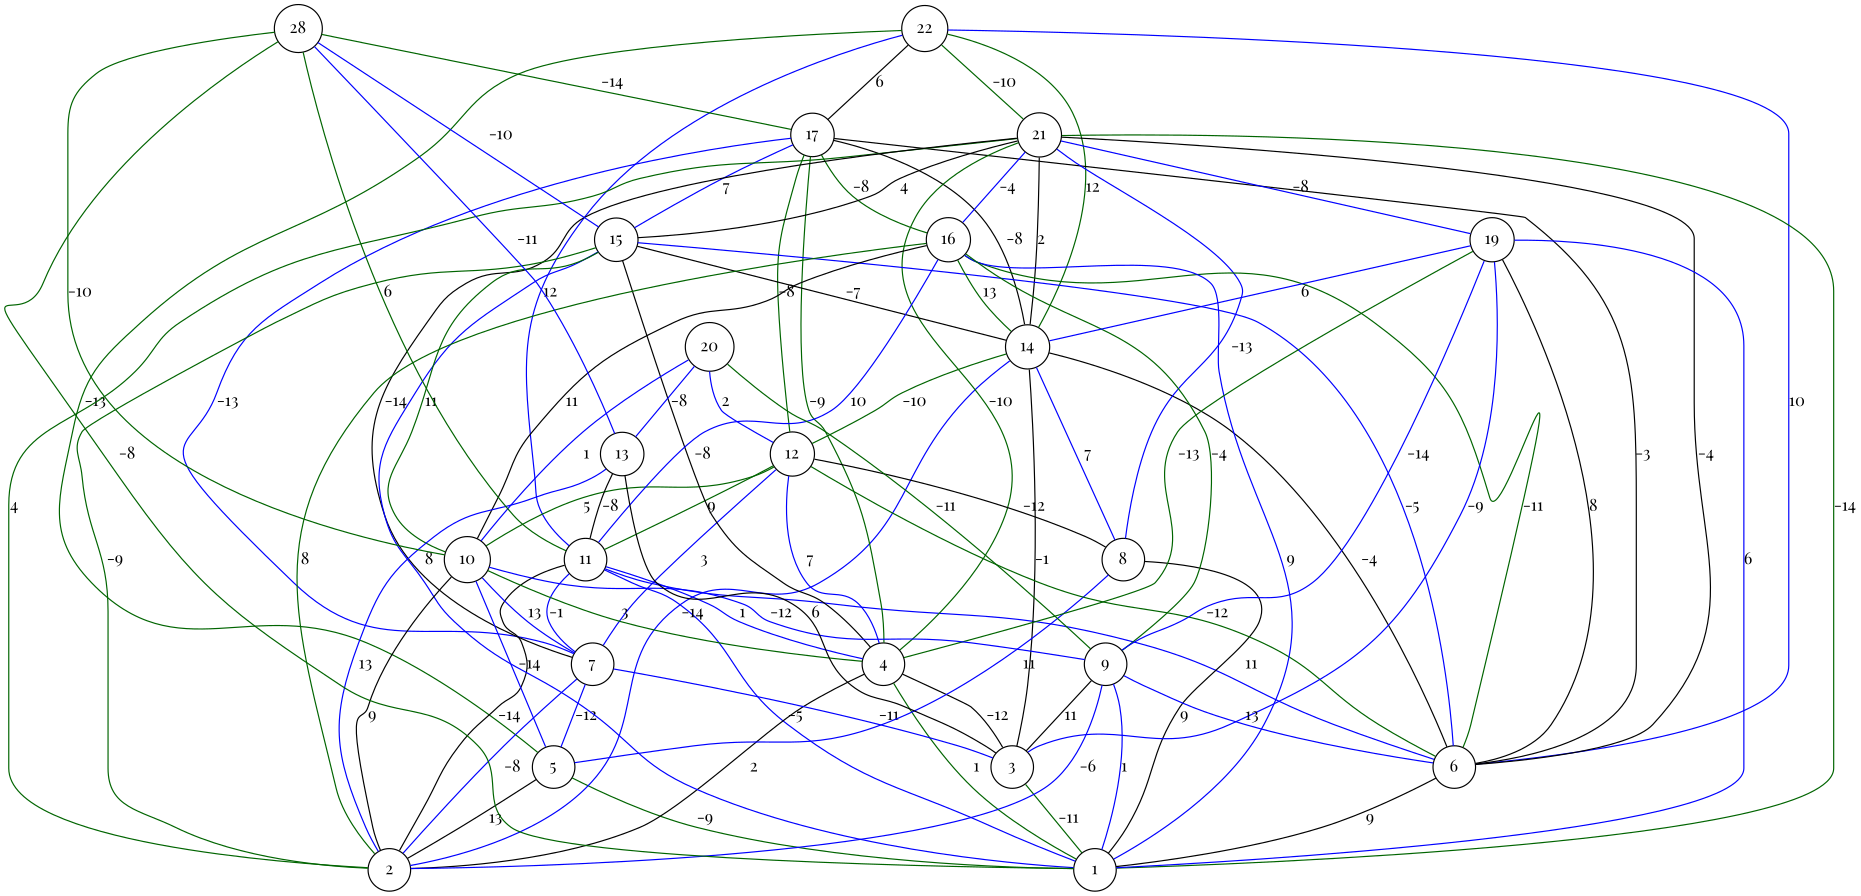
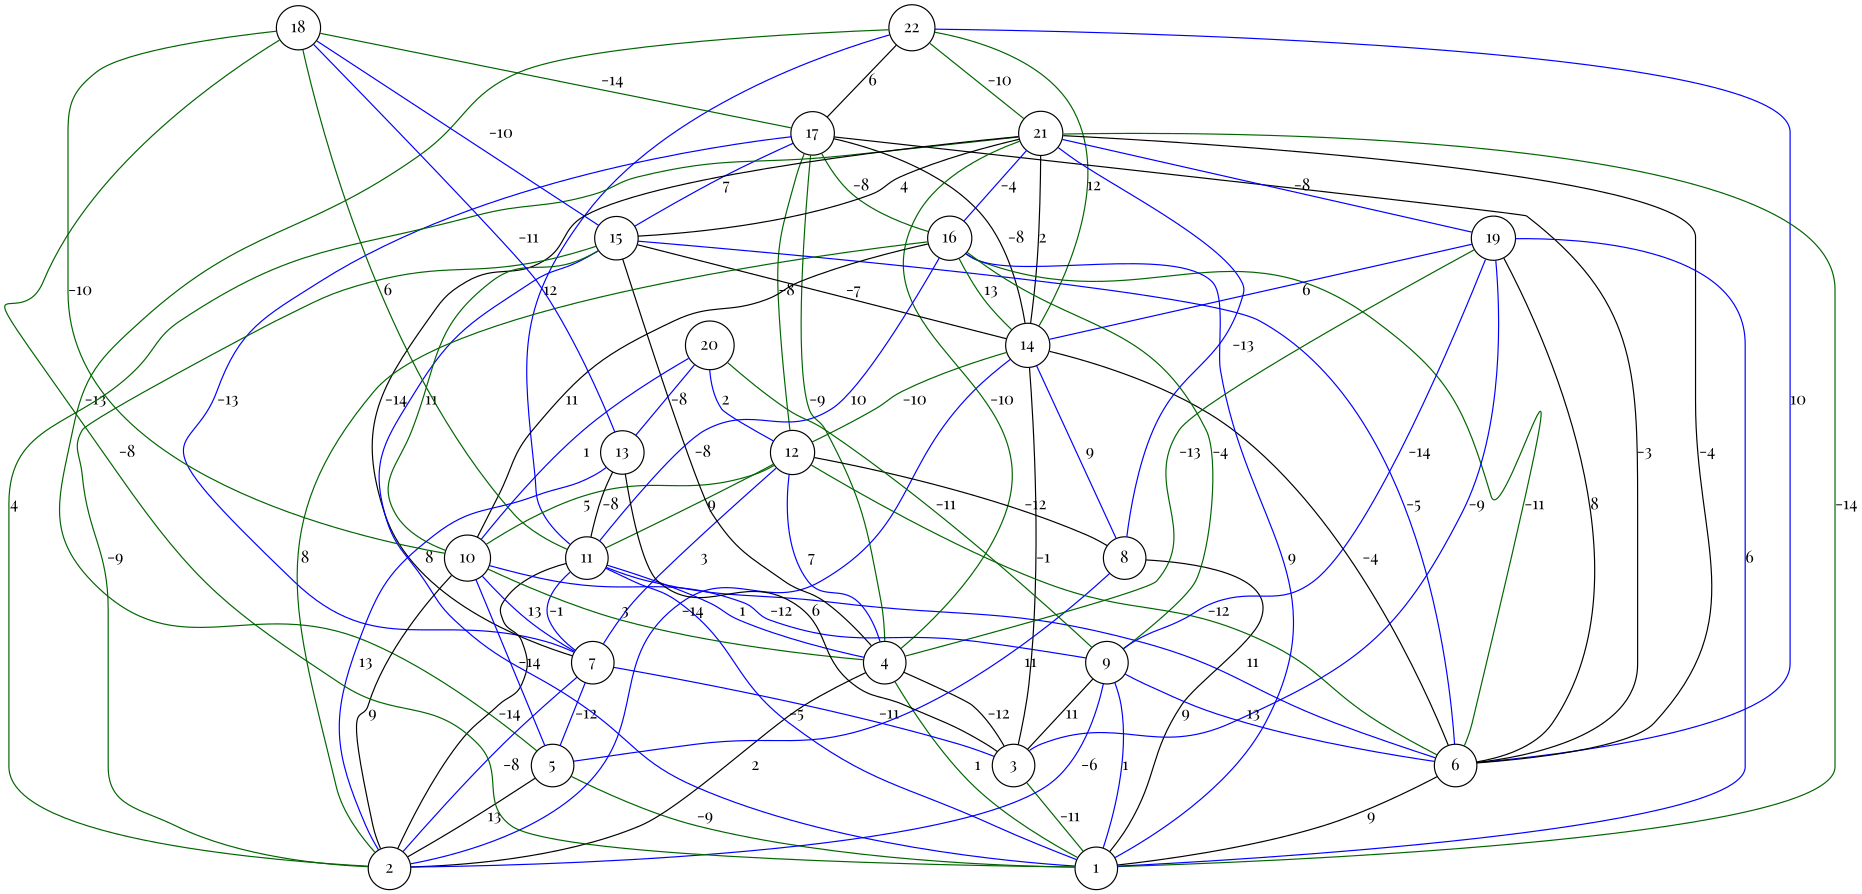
(298, 29) -> (298, 28)
(1088, 454) -> (1090, 452)
